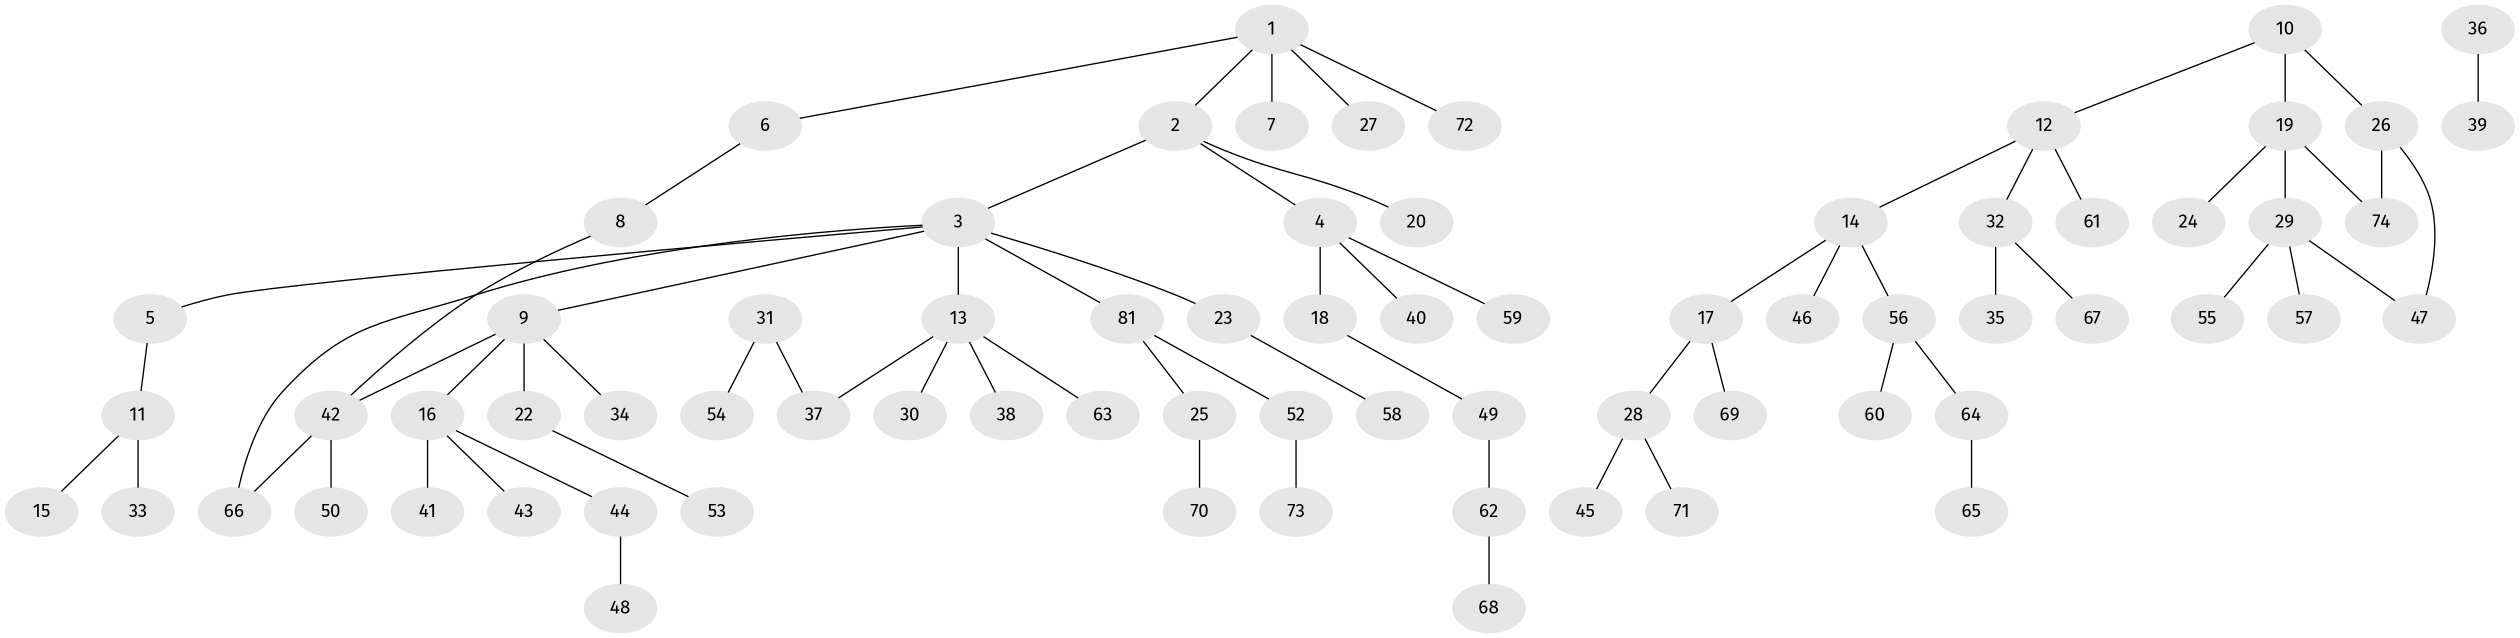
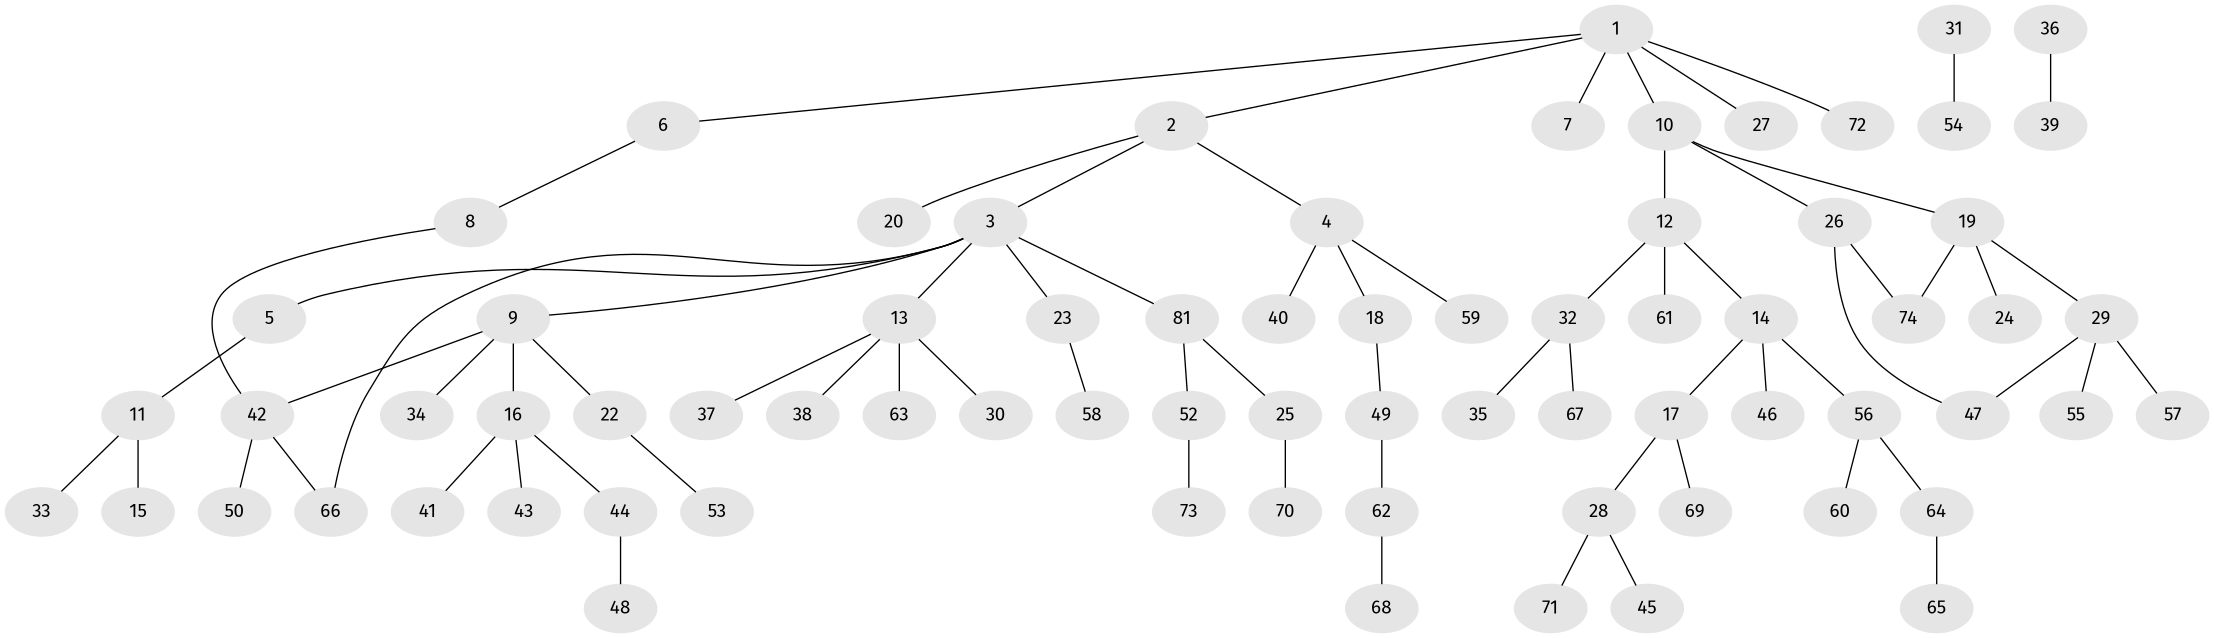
none -> (1641, 78)
(789, 367) -> none
